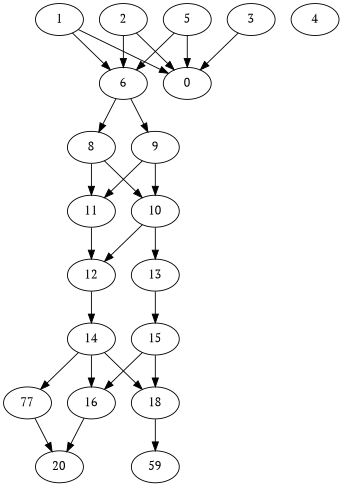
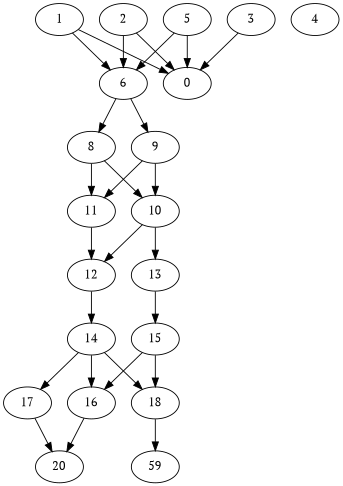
(28, 403) -> (28, 403)
